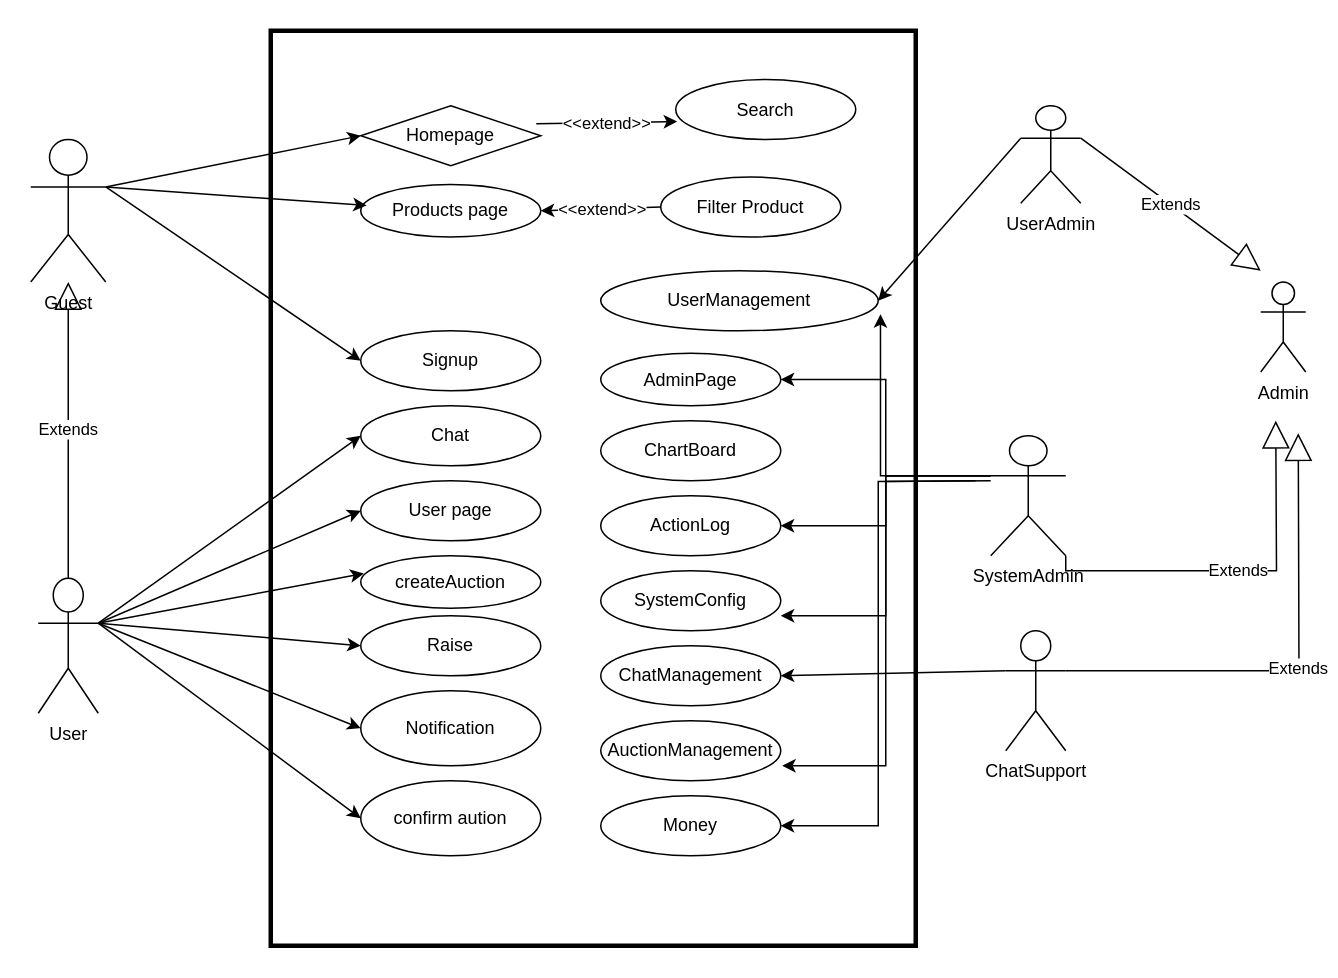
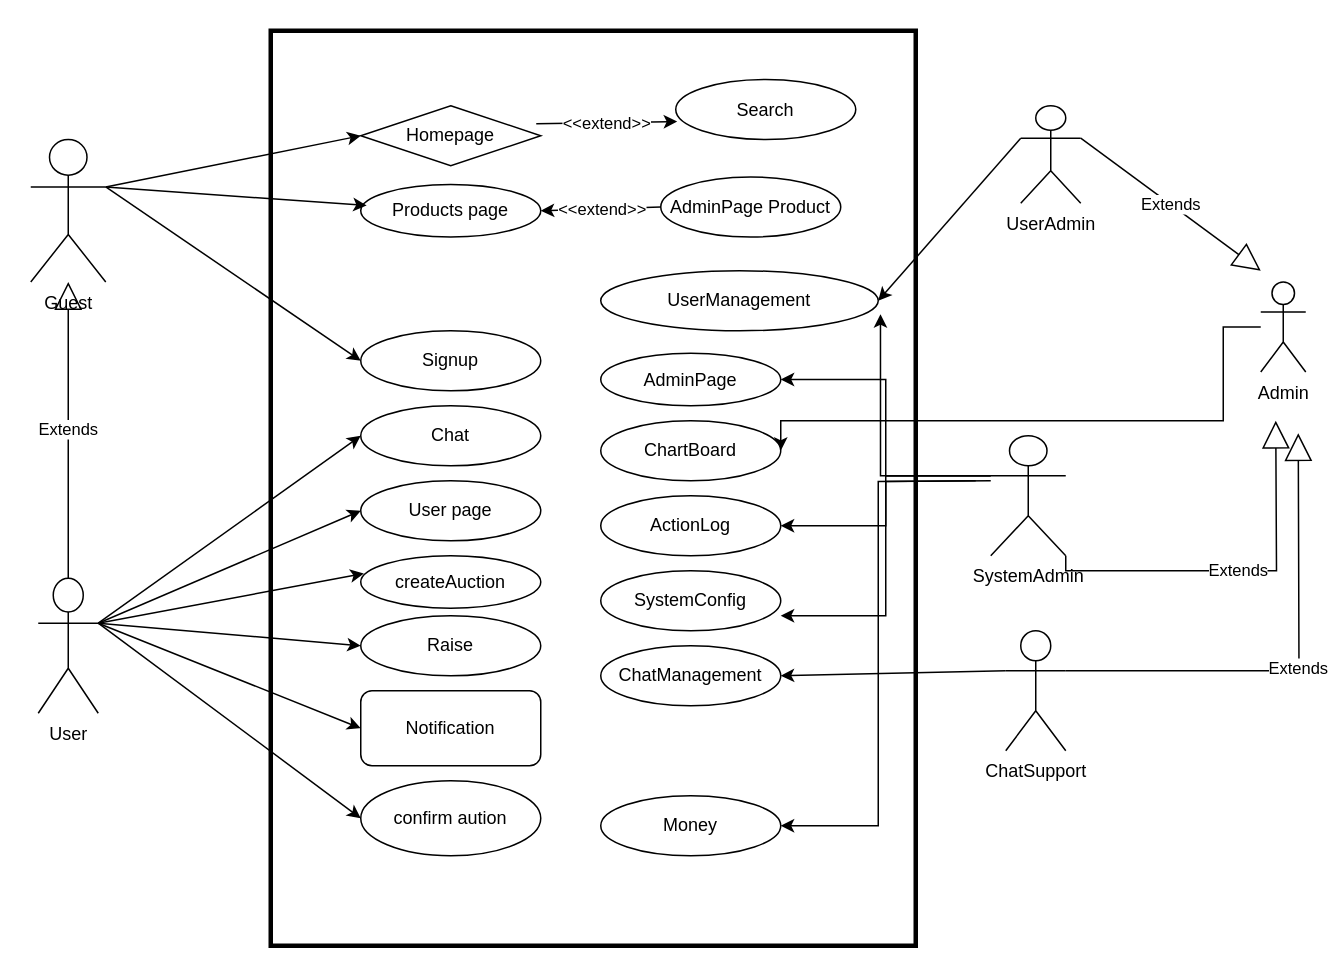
(751, 208) -> (751, 208)
none -> (1057, 421)
(451, 728) -> (451, 728)
(886, 738) -> none
(691, 751) -> none
